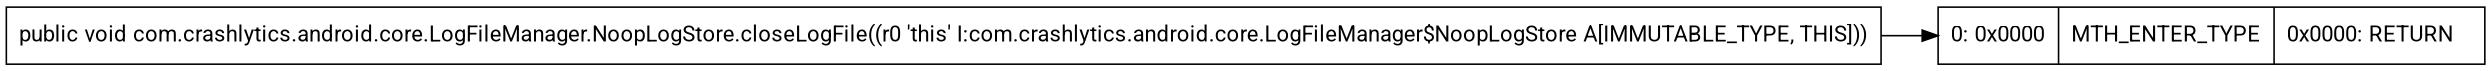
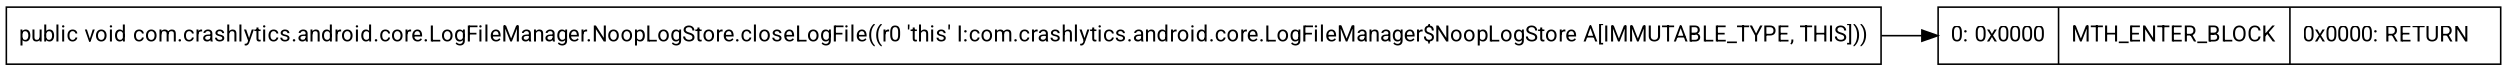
(2166, 35) -> (2174, 35)
